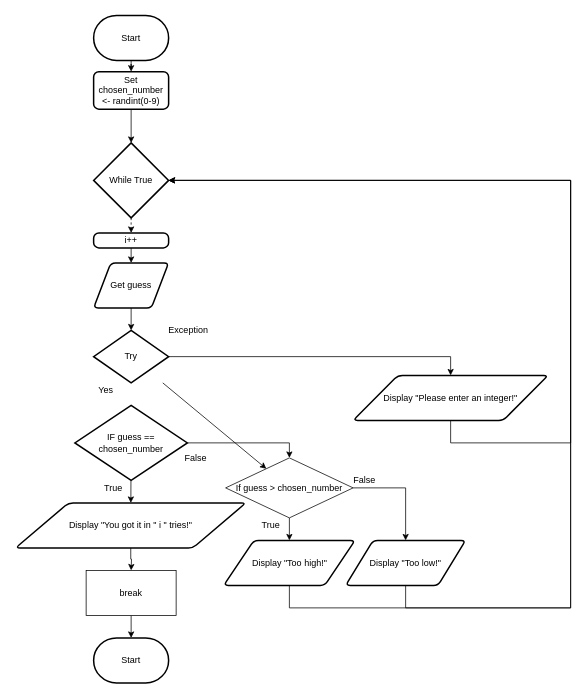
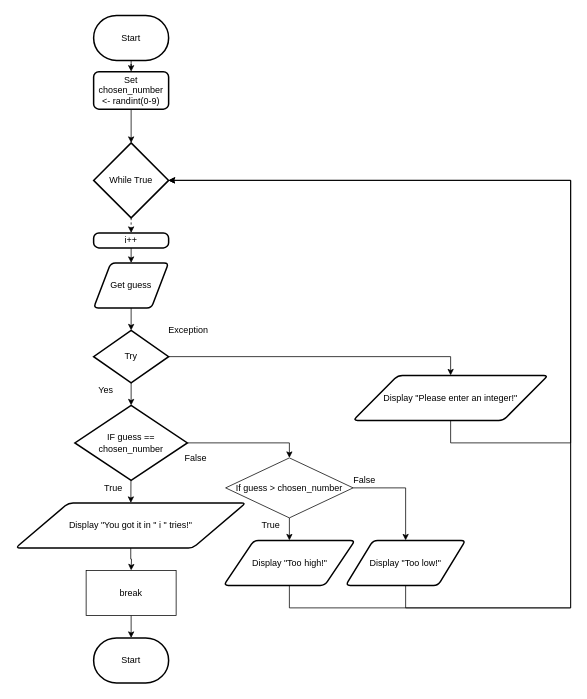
(212, 424) -> (131, 399)
